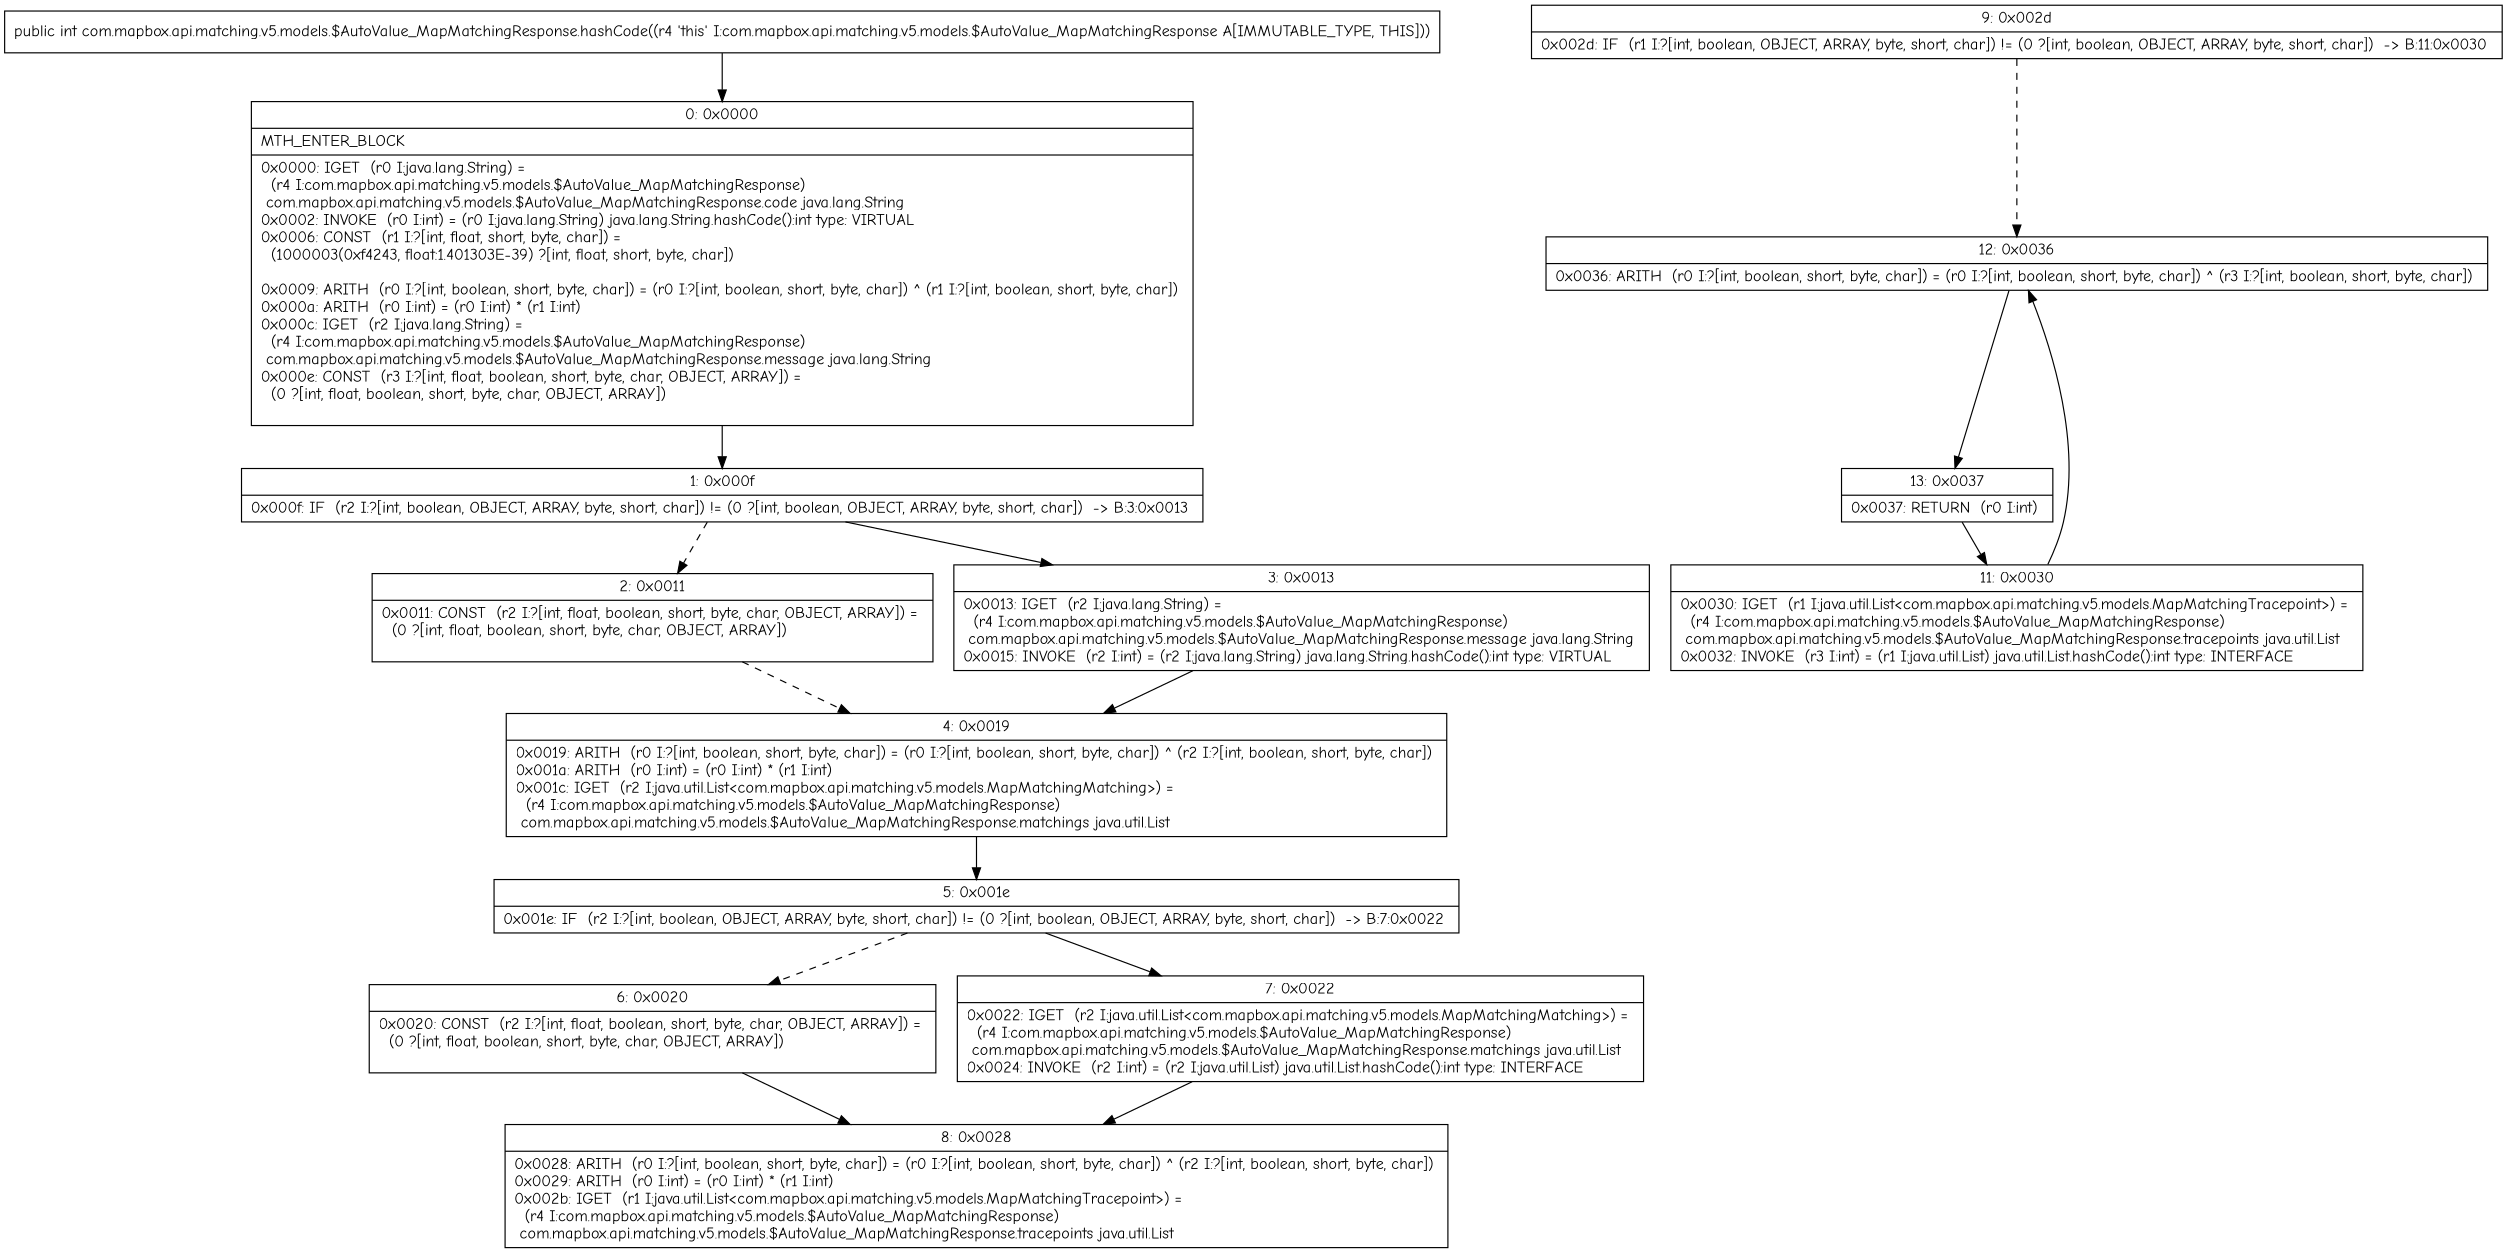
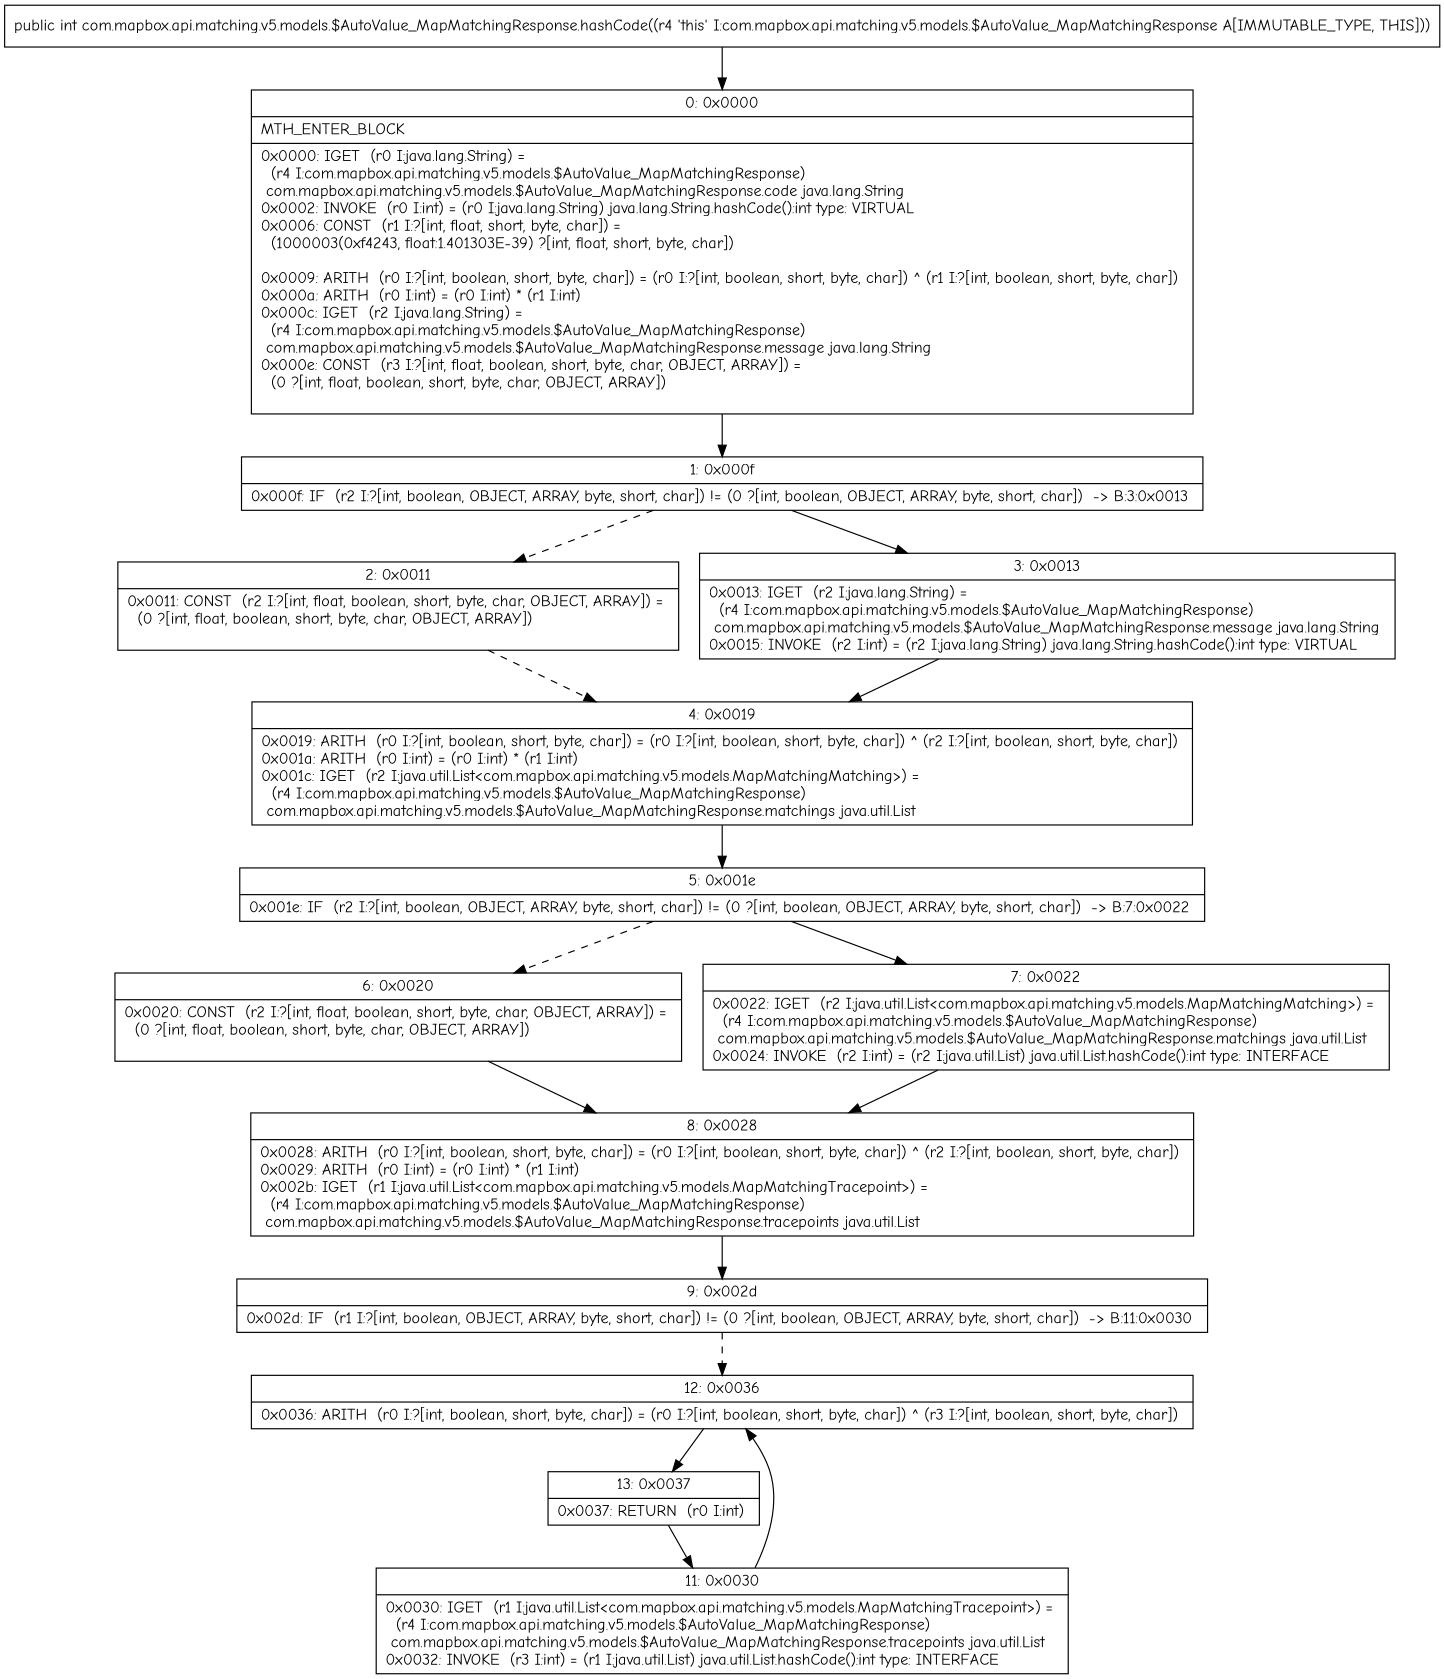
none -> (722, 1252)
